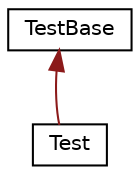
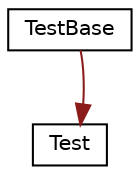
(56, 98) -> (84, 77)
